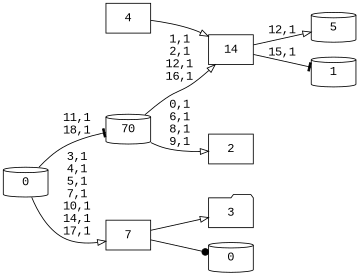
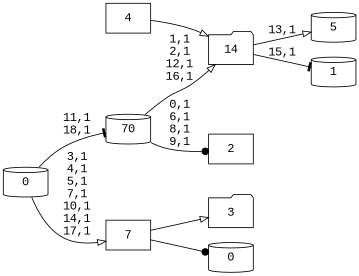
(282, 30) -> (282, 30)
(231, 50) -> (231, 50)
(175, 150) -> (176, 150)
